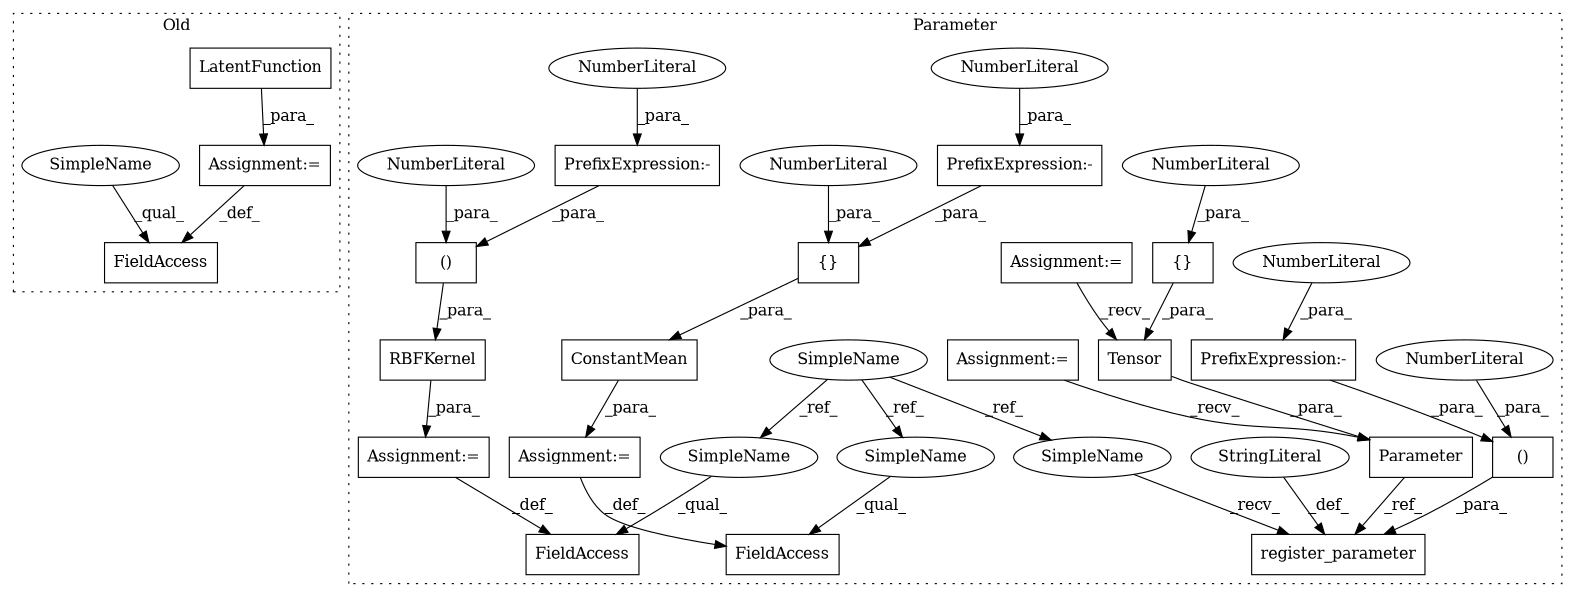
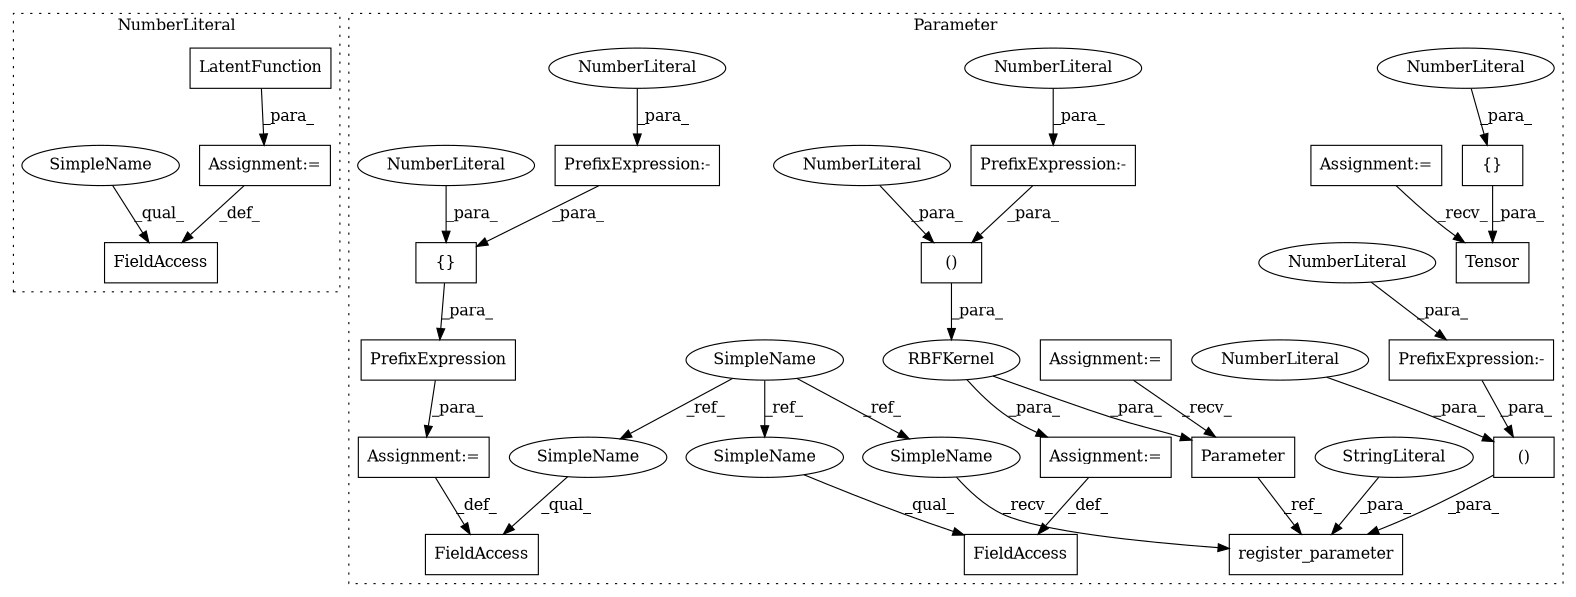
(177, 26) -> (177, 26)
(433, 360) -> (951, 360)
(629, 360) -> (438, 360)
(1265, 407) -> (1086, 409)
(1329, 506) -> (1385, 506)
